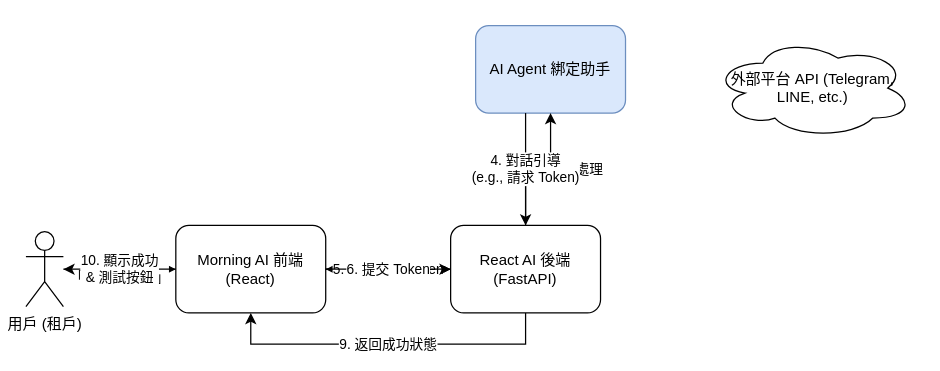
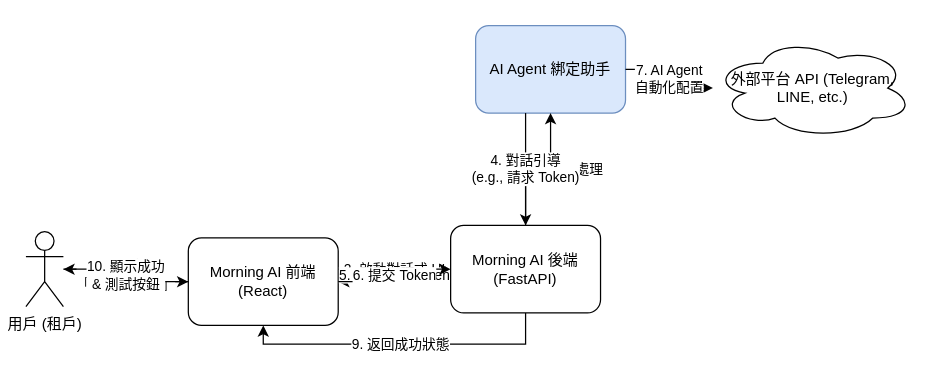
none -> (669, 75)
(251, 269) -> (263, 282)
(526, 269) -> (526, 269)
